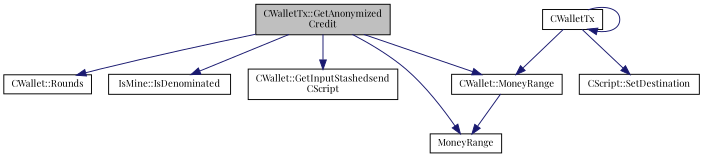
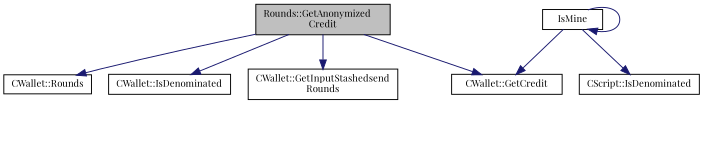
(323, 20) -> (323, 20)
(573, 20) -> (573, 20)
(170, 84) -> (170, 84)
(323, 84) -> (323, 84)
(507, 84) -> (507, 84)
(639, 84) -> (639, 84)
(466, 143) -> none
